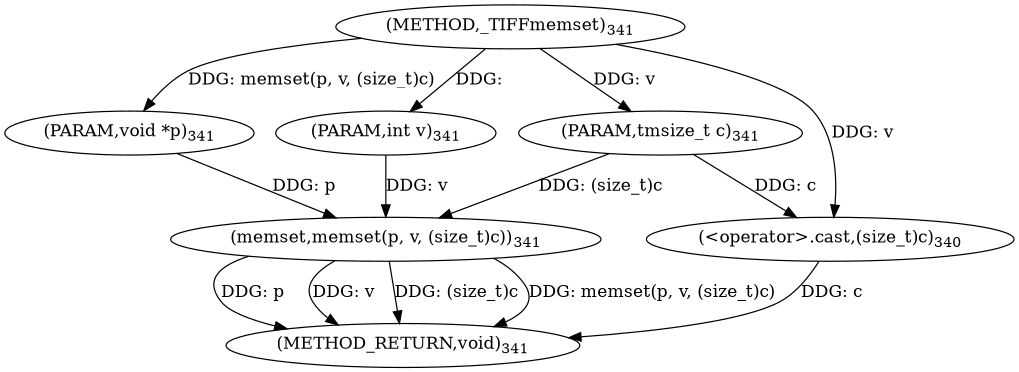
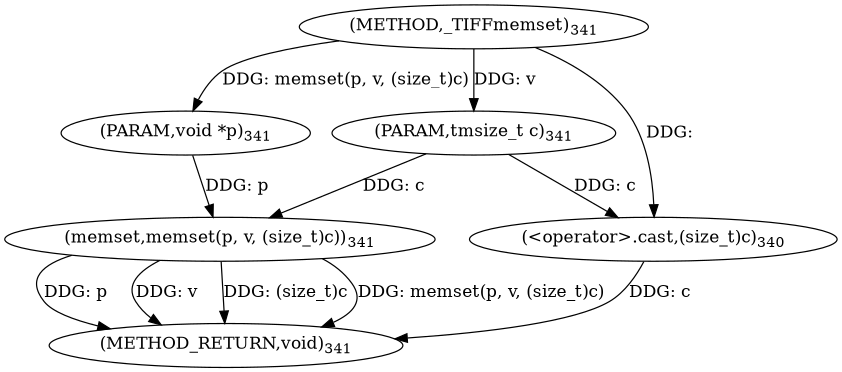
(386, 133) -> none
(863, 133) -> (672, 133)
(601, 186) -> (394, 186)
